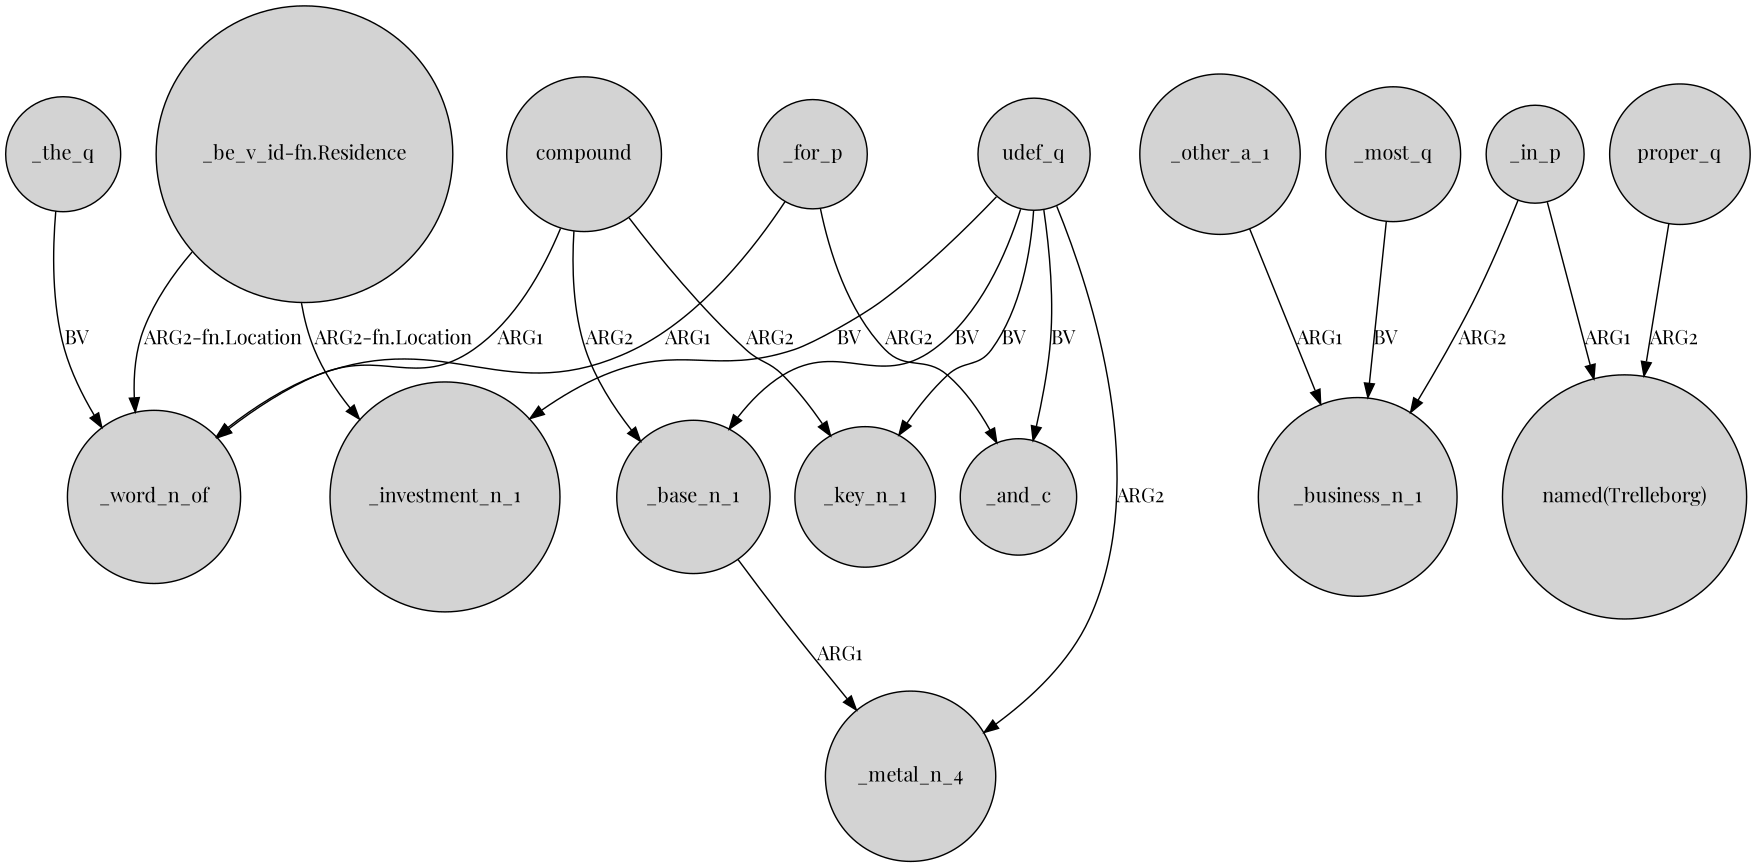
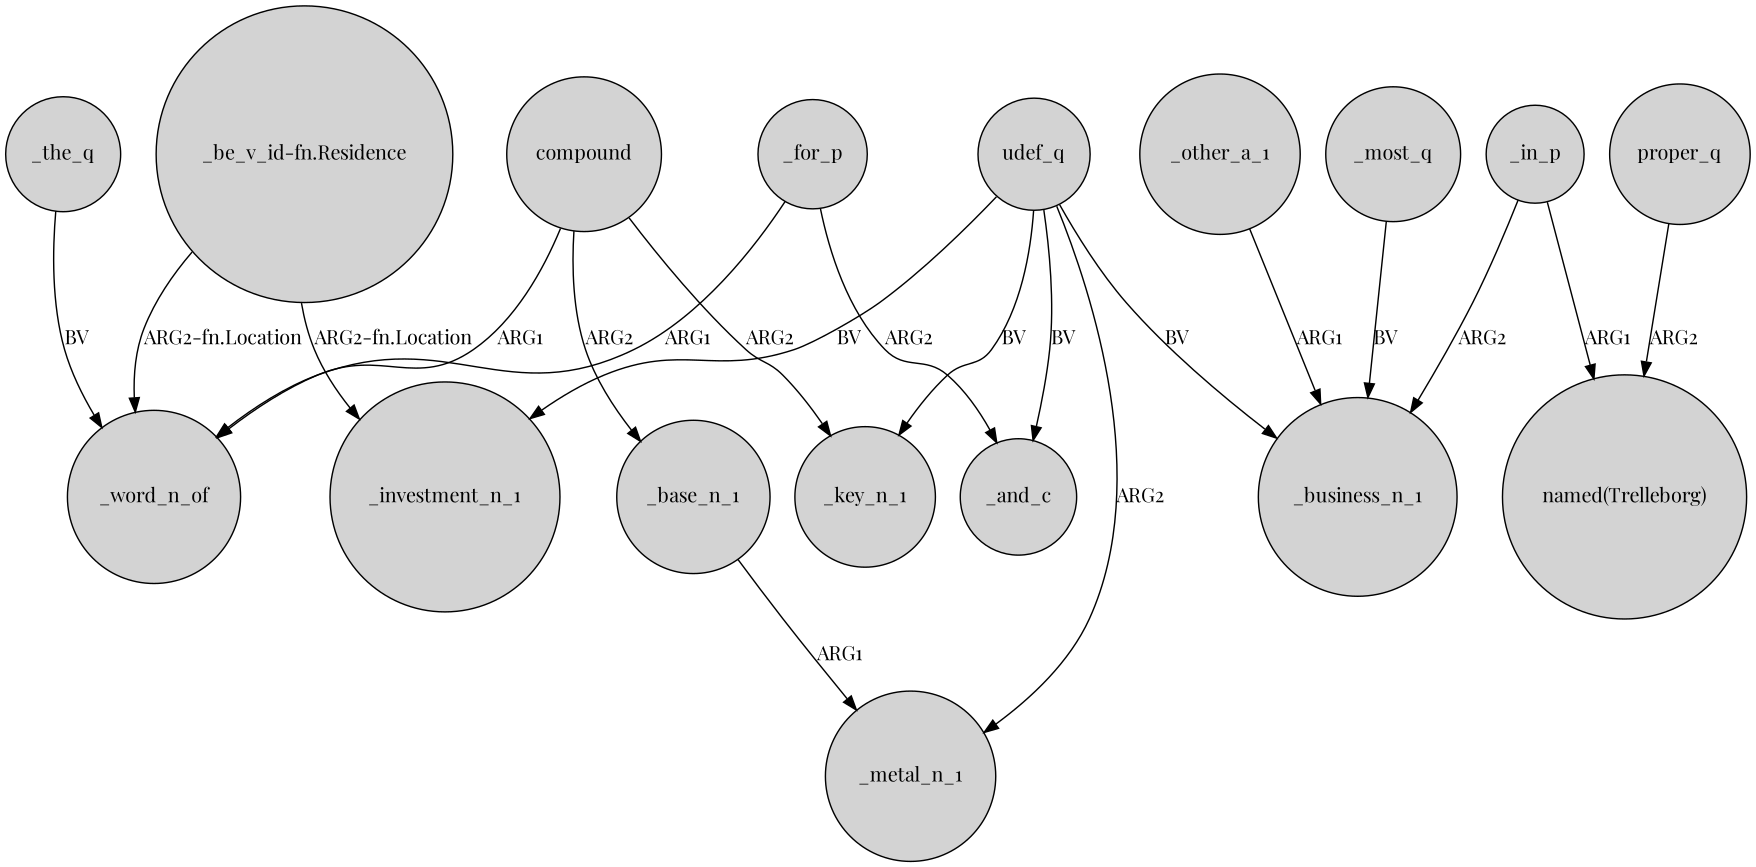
(928, 353) -> (1150, 328)
(911, 776) -> (911, 776)
